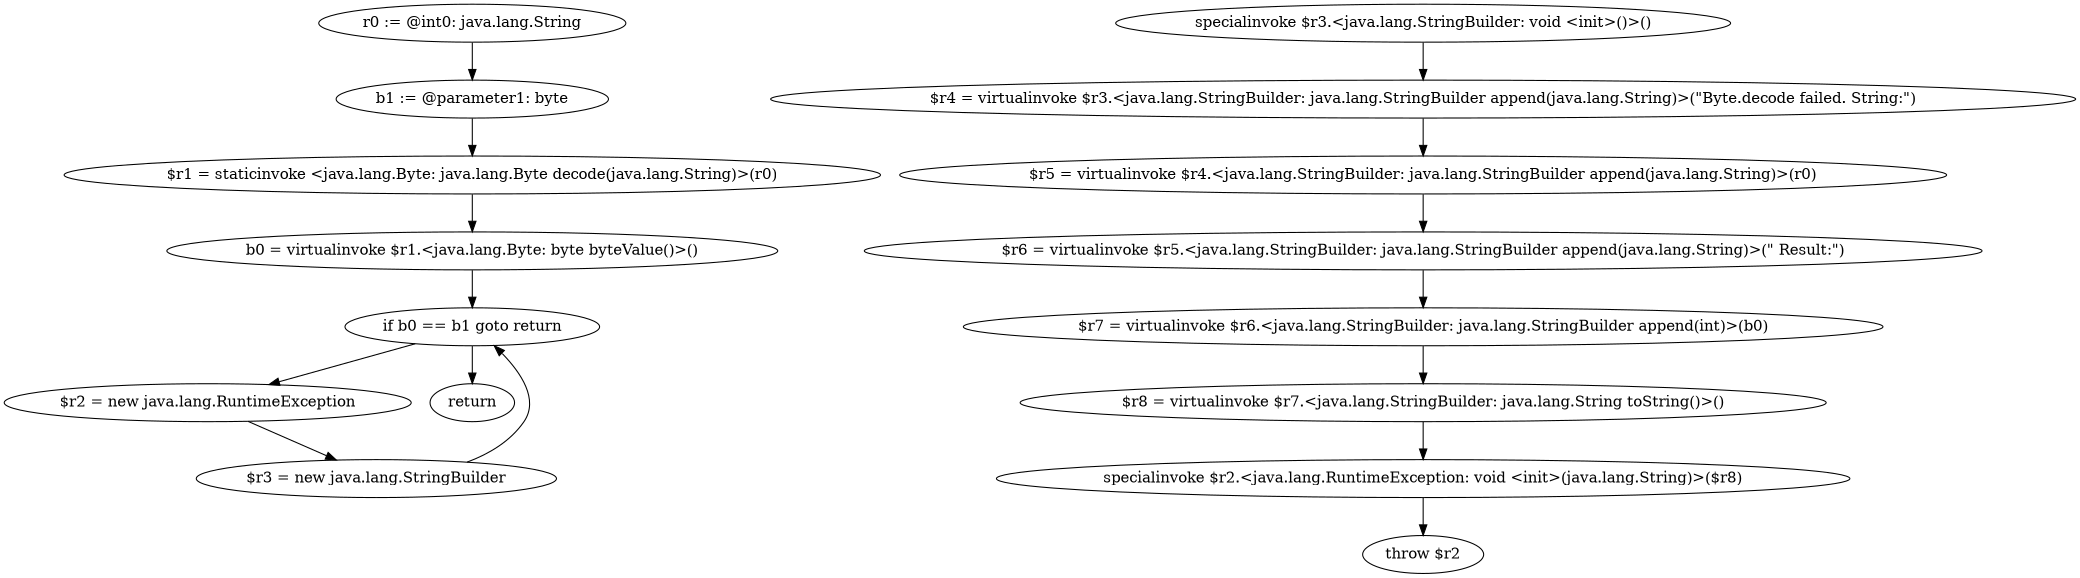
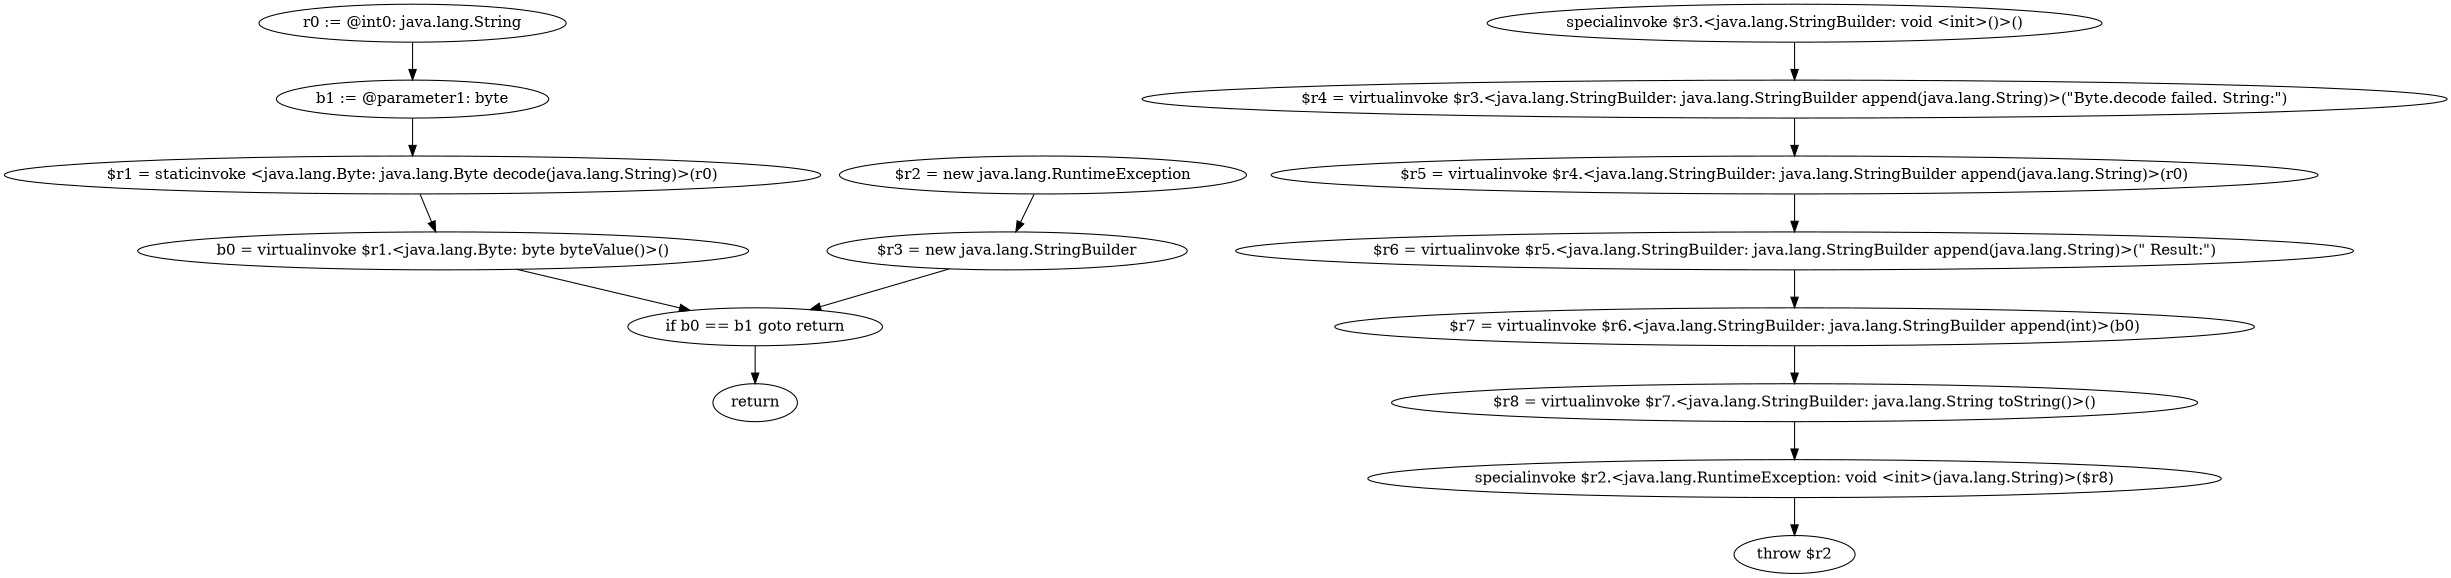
(347, 363) -> none
